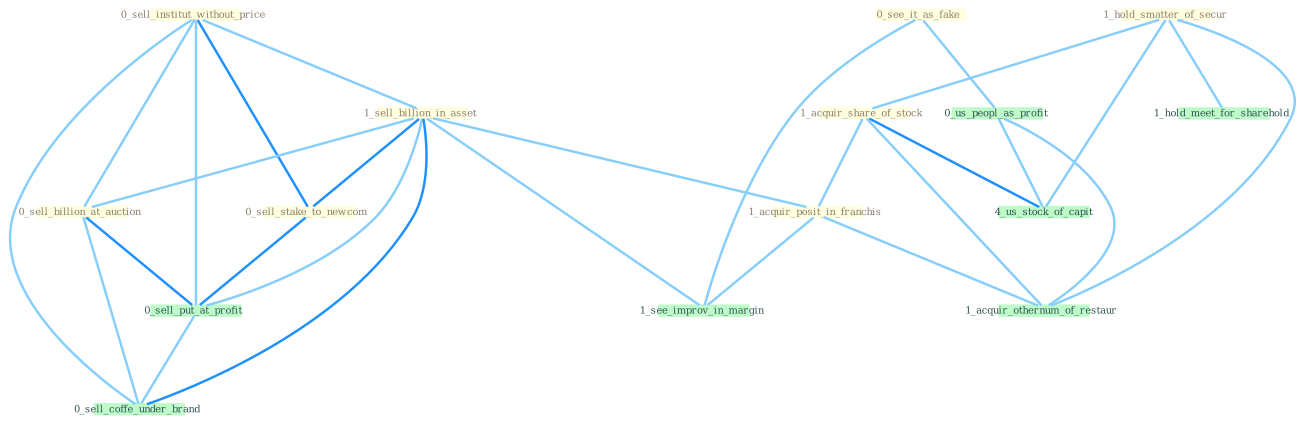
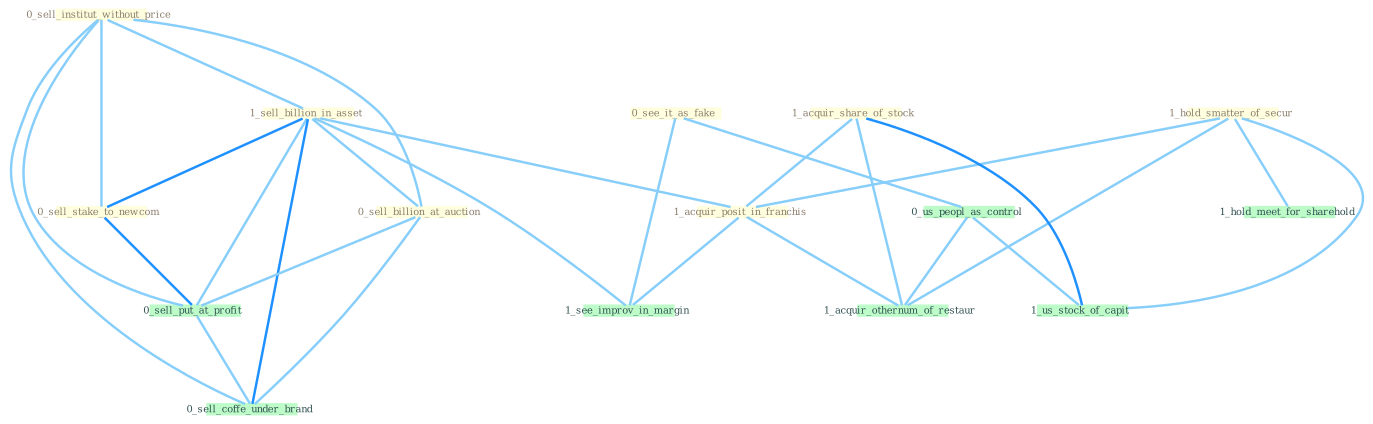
(1016, 64) -> (1011, 158)
(253, 113) -> (101, 113)
(997, 113) -> (969, 212)
(1044, 212) -> (1083, 311)
(139, 261) -> (308, 261)
